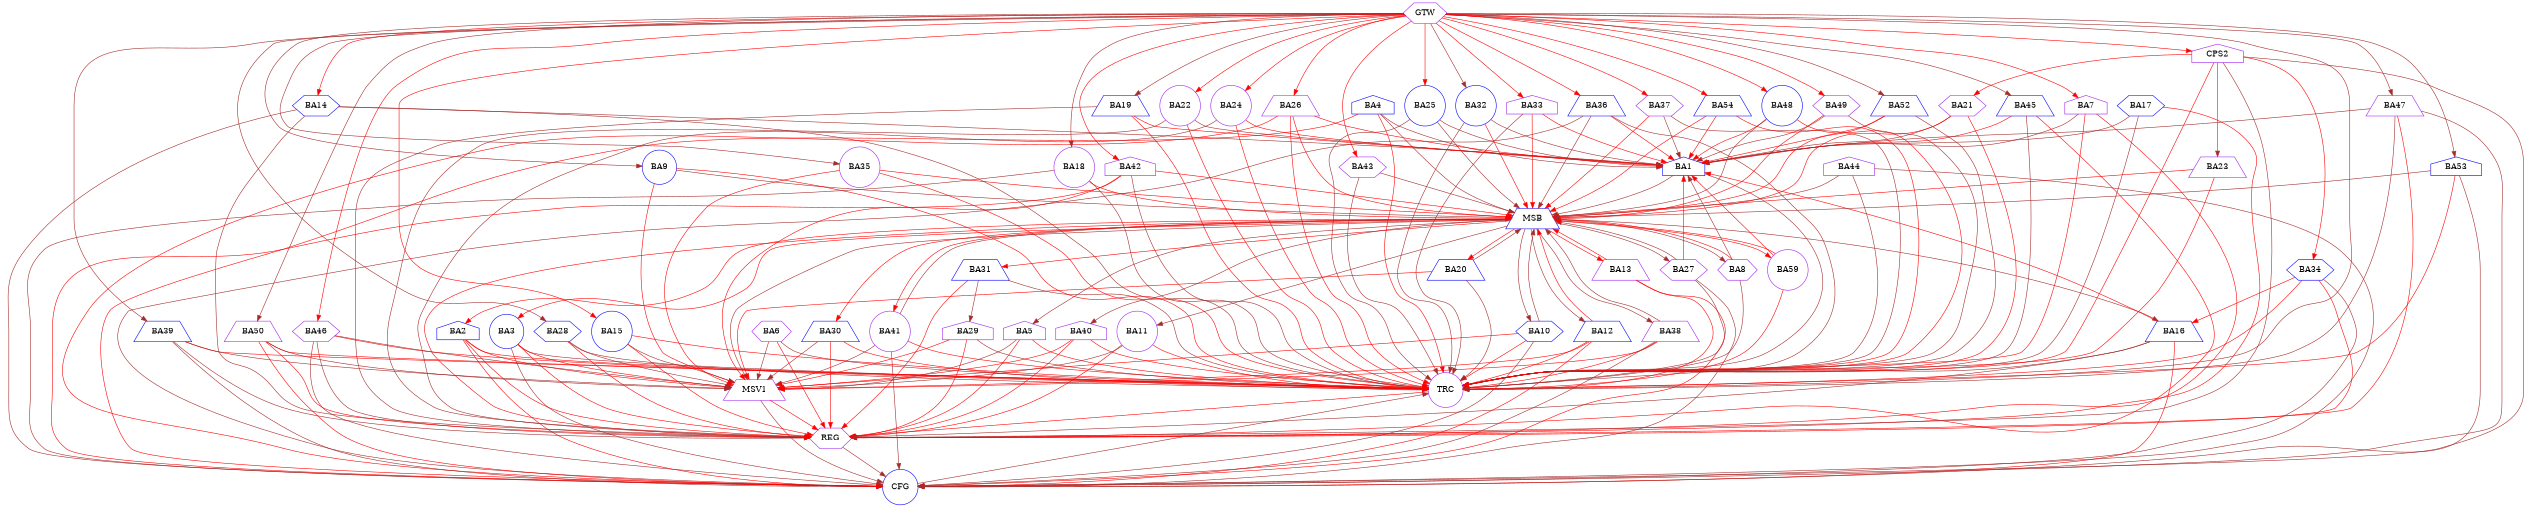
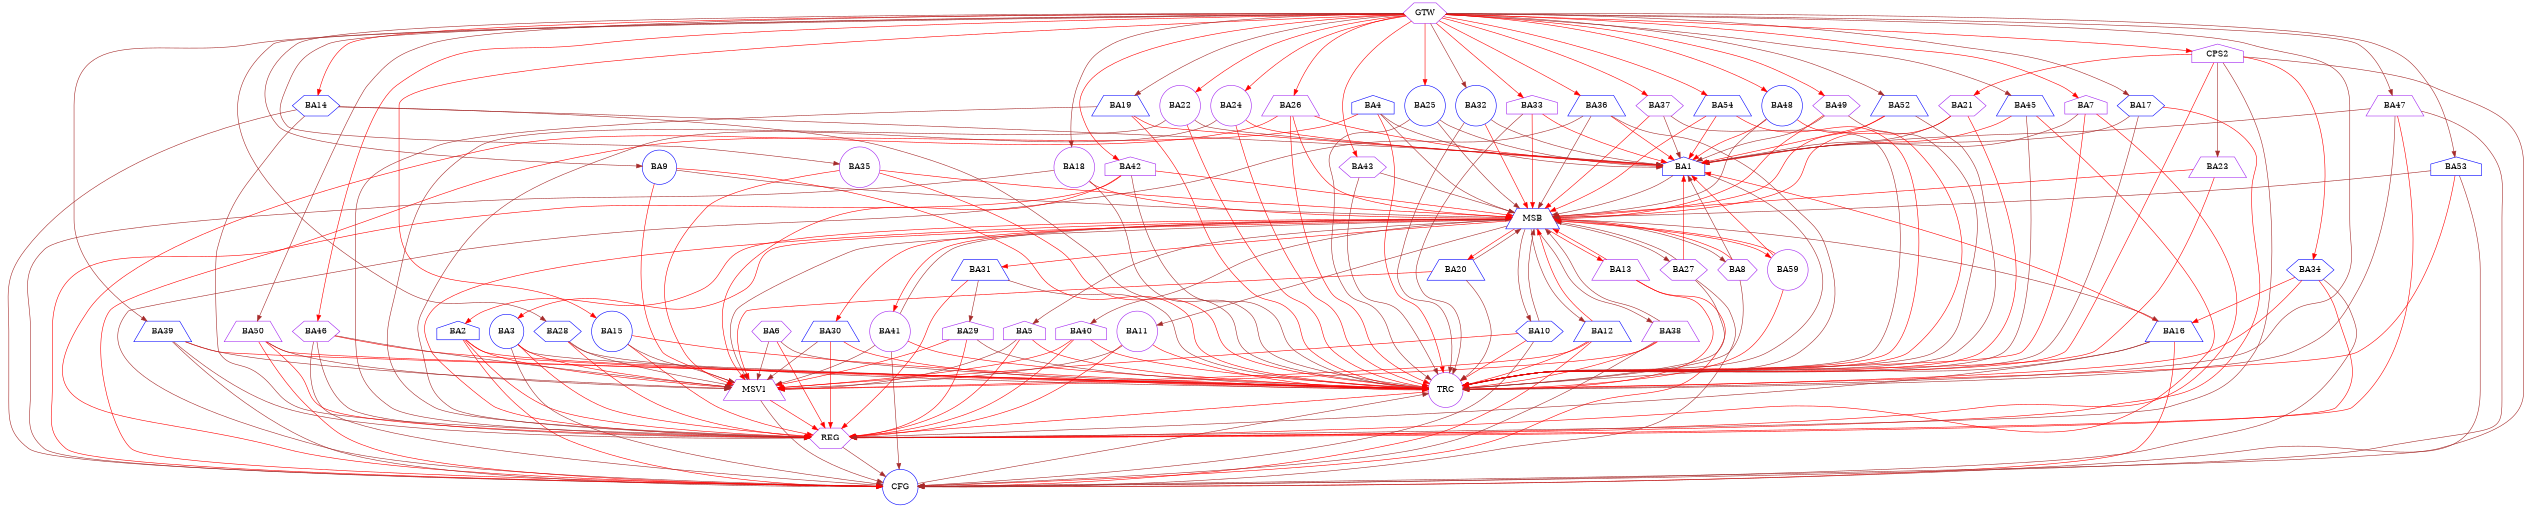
none -> (1858, 34)
(1849, 167) -> none
